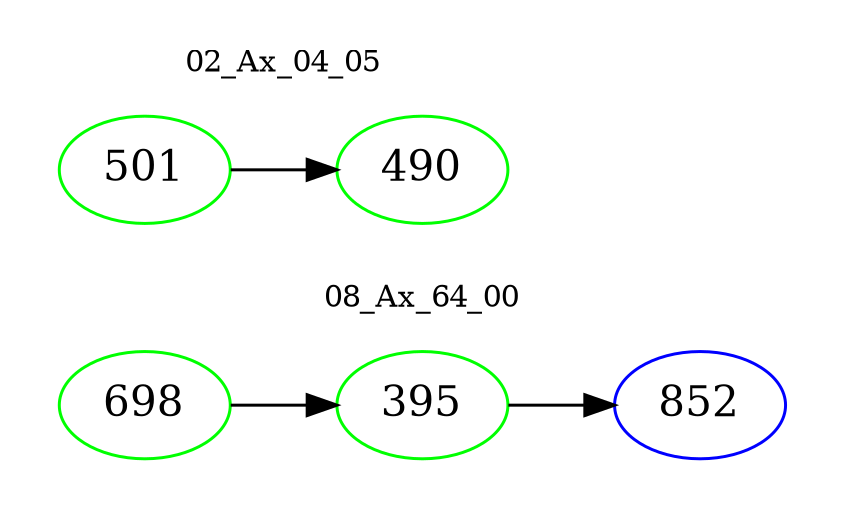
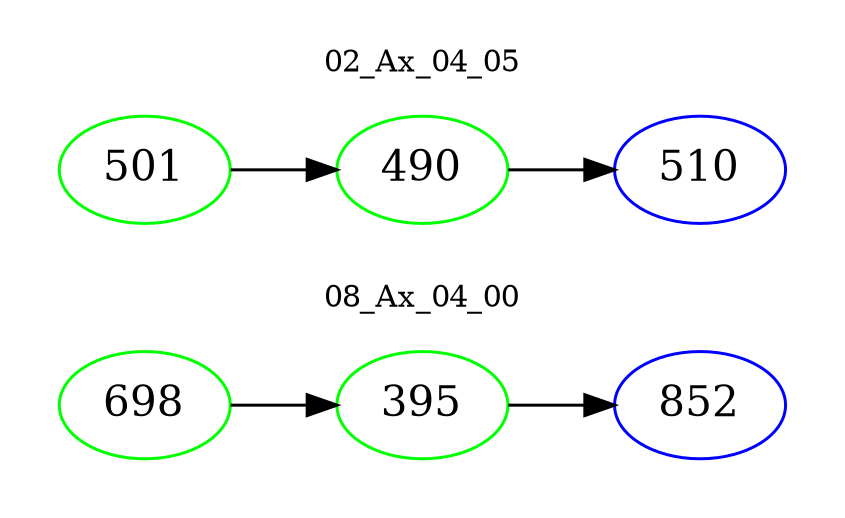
none -> (700, 170)
(422, 299) -> (422, 299)
